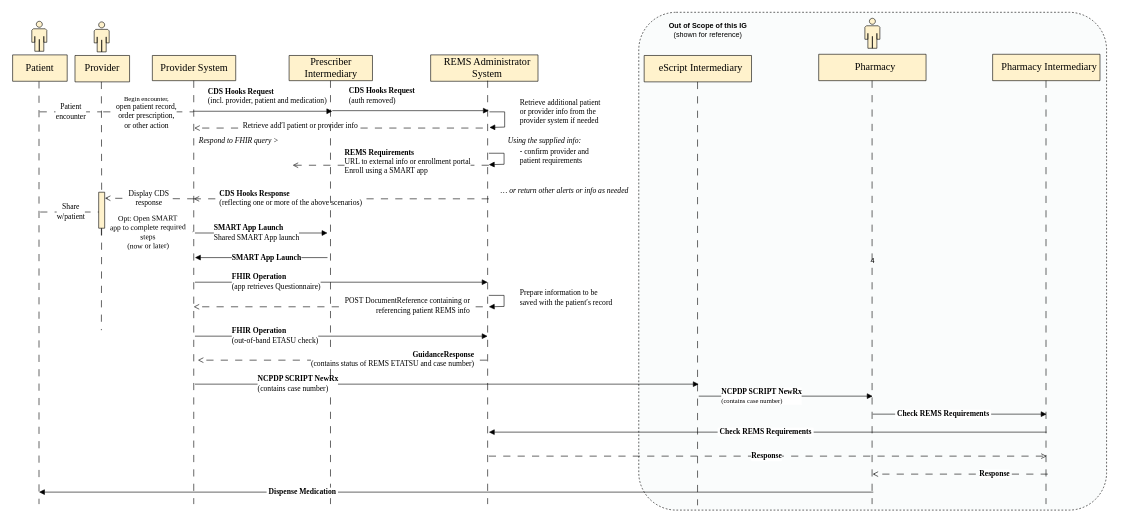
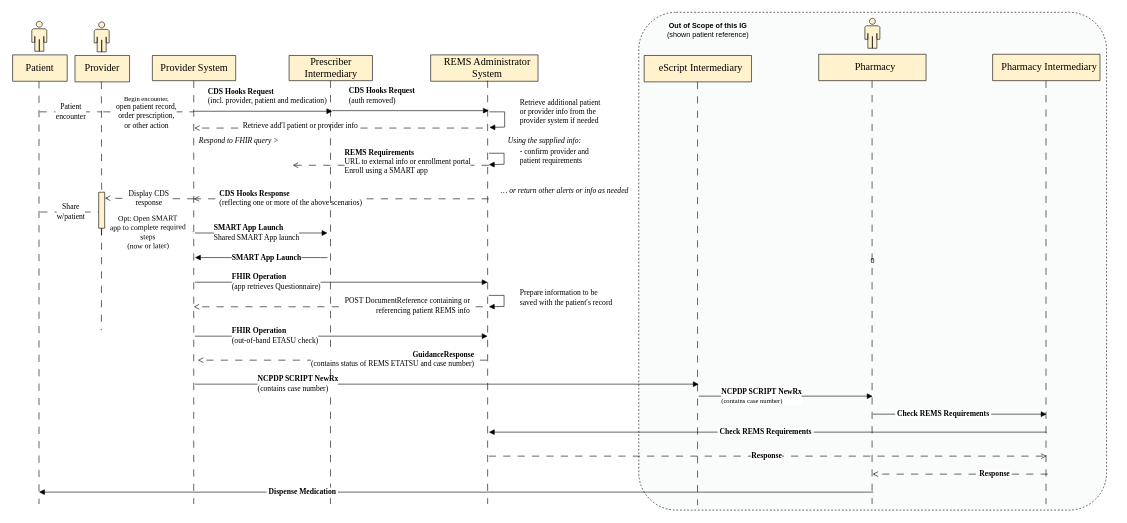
(708, 30) -> (708, 30)
(873, 261) -> (873, 261)
